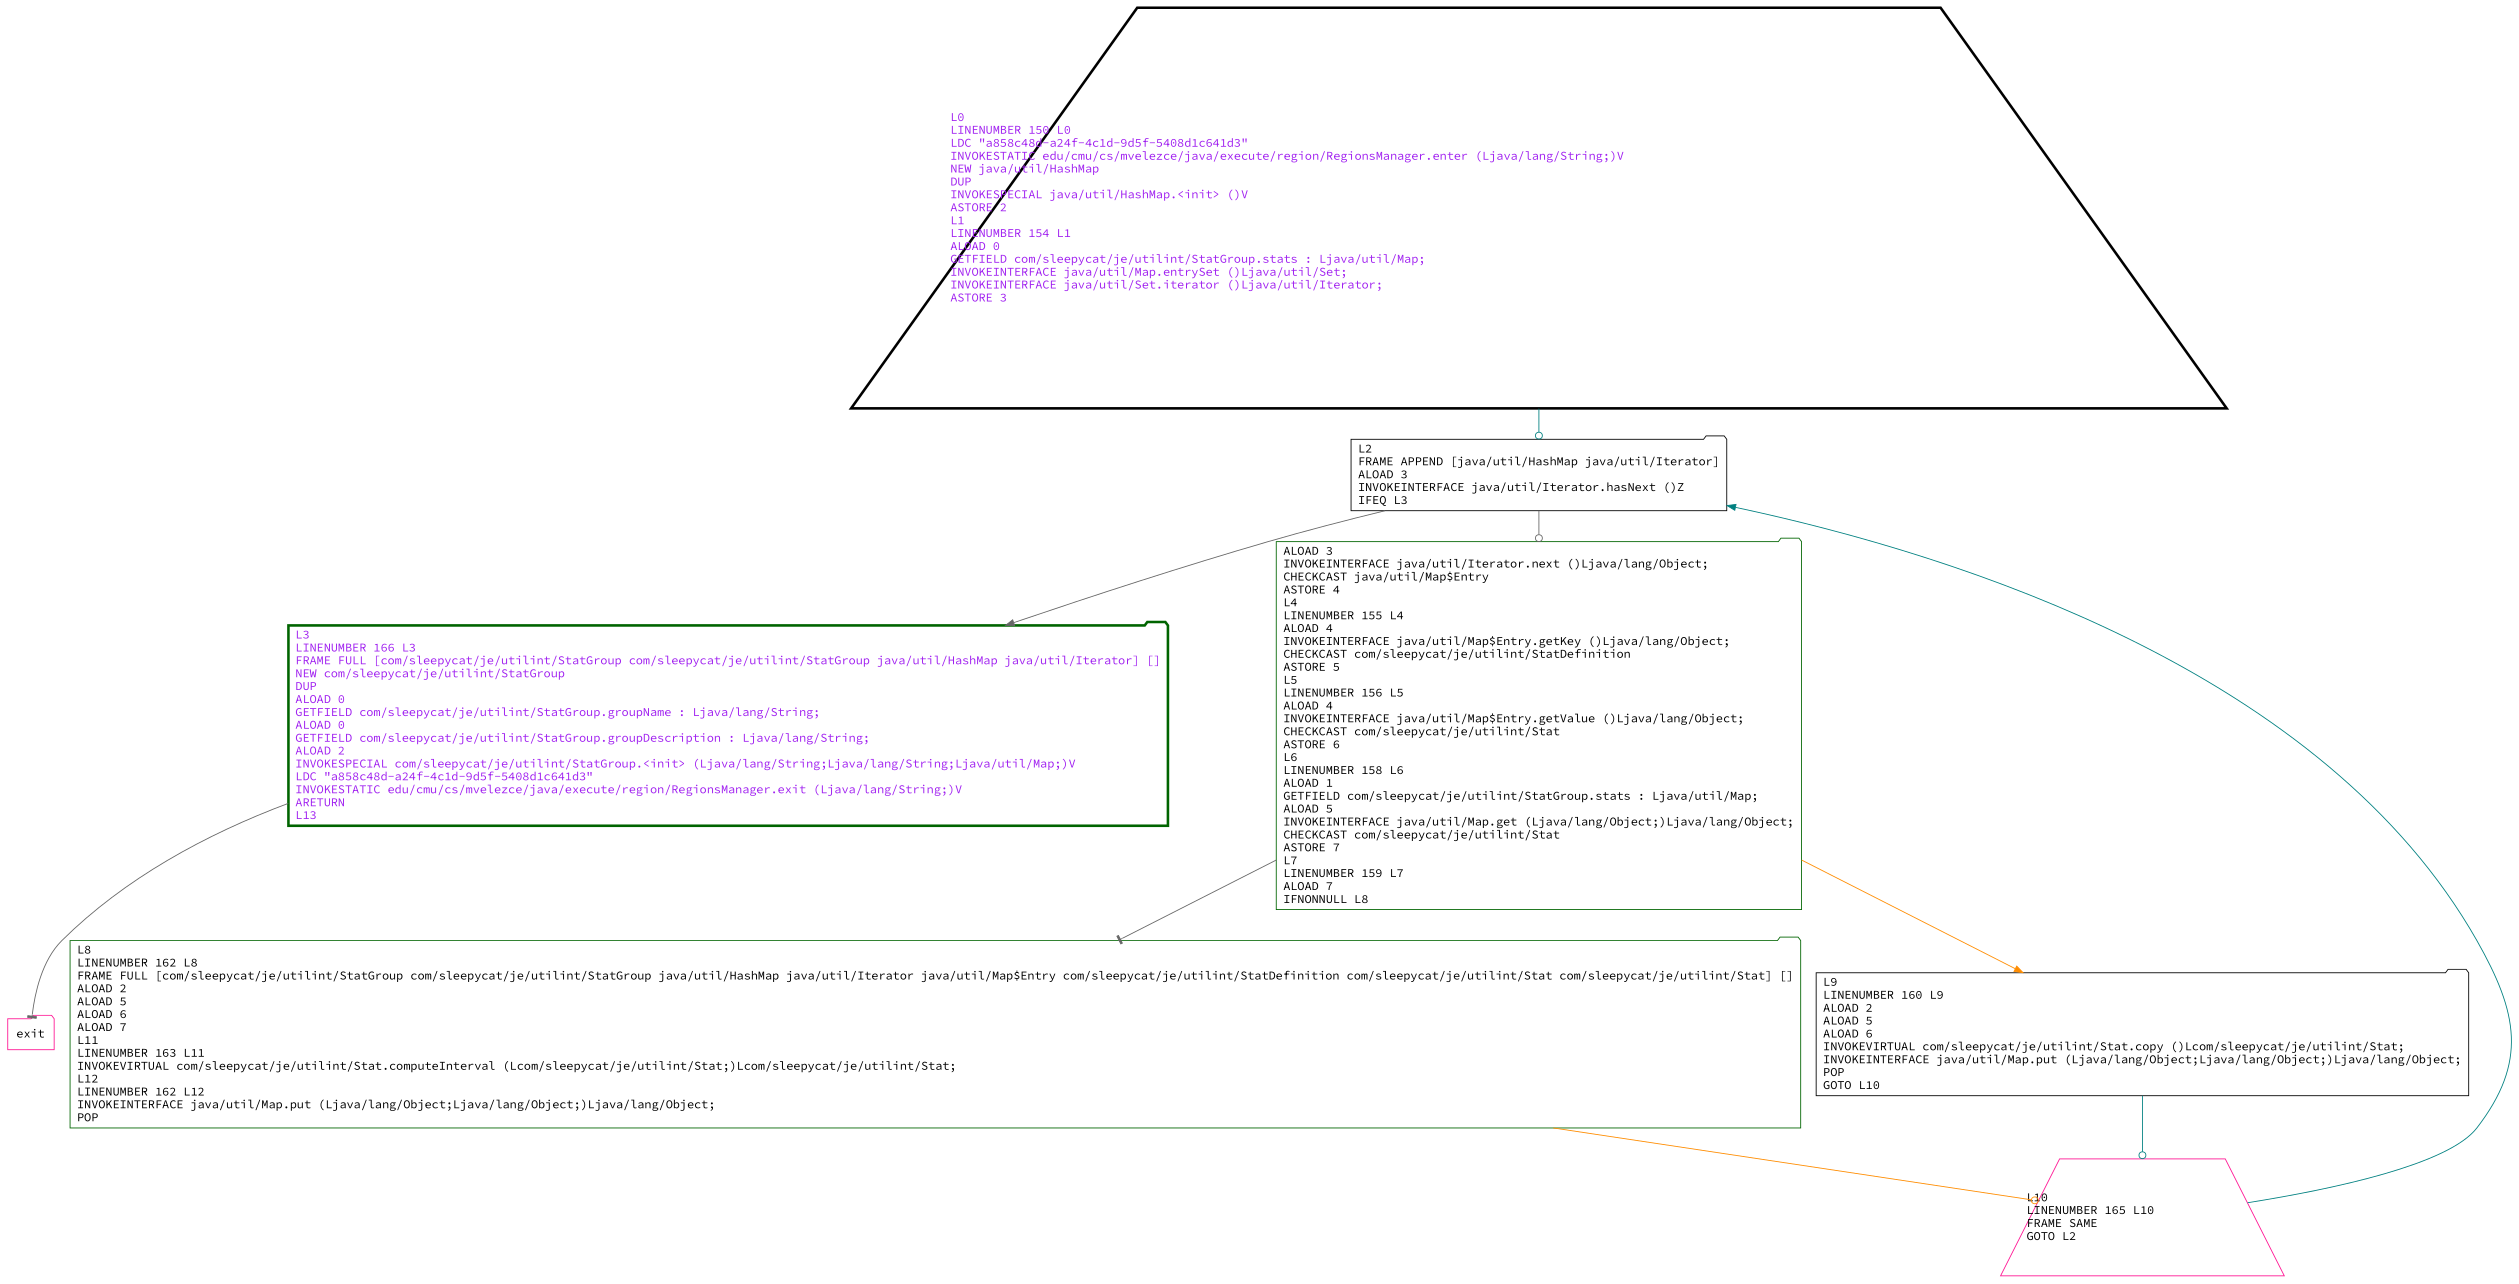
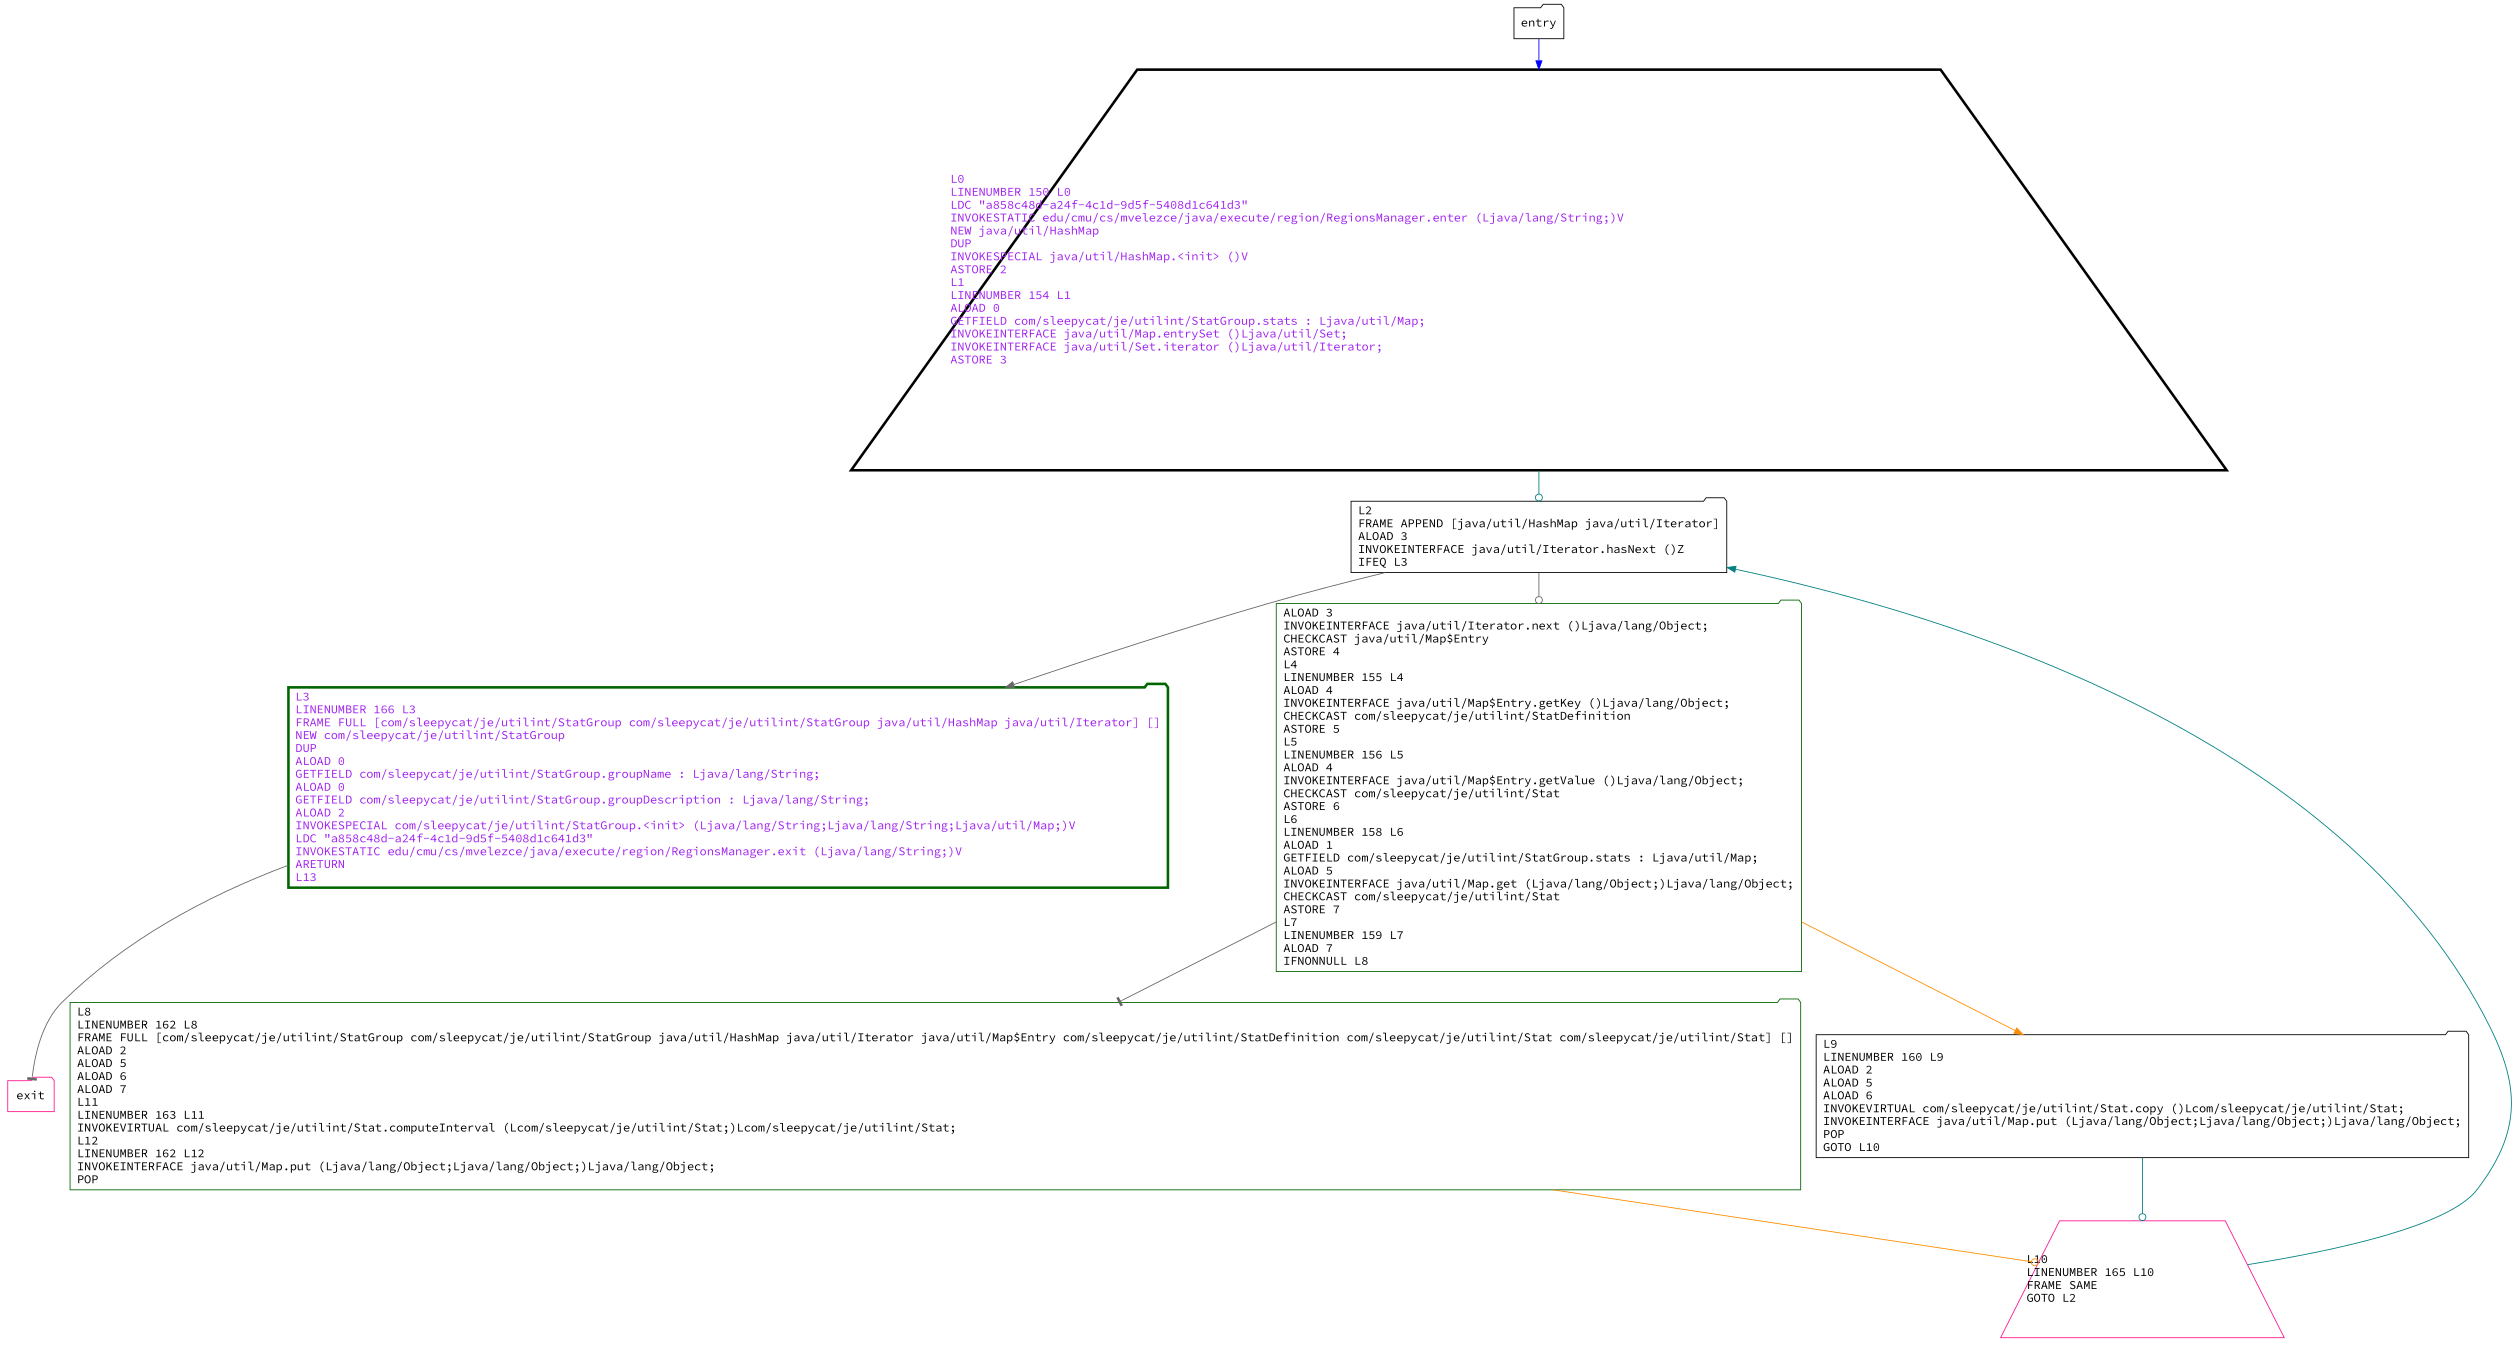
none -> (1539, 23)
